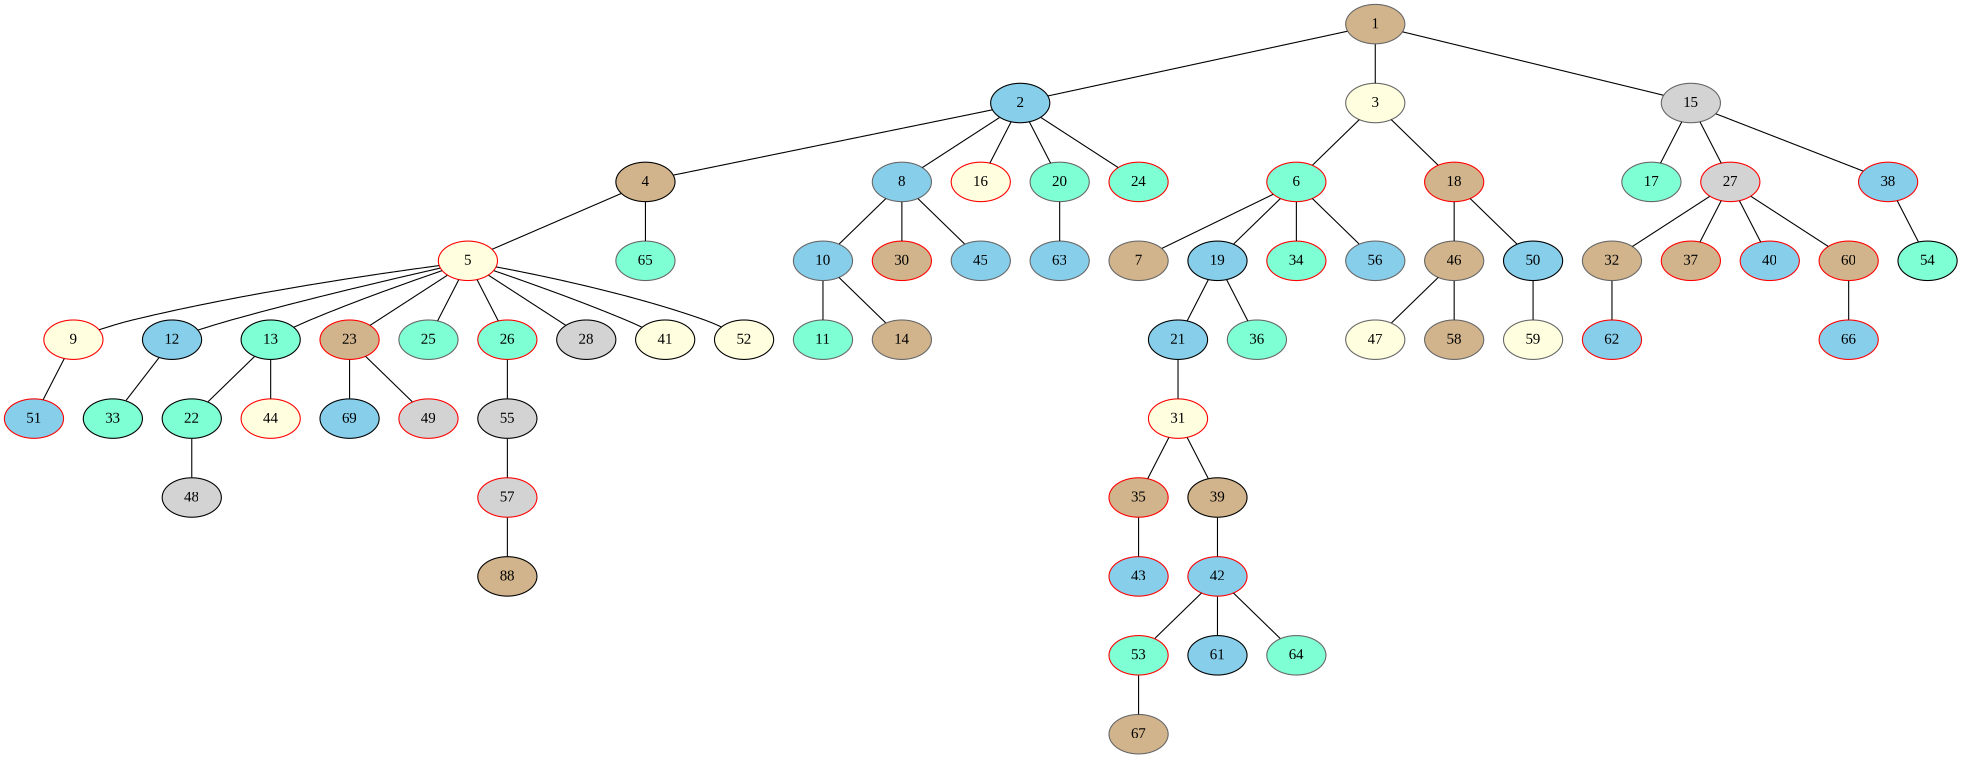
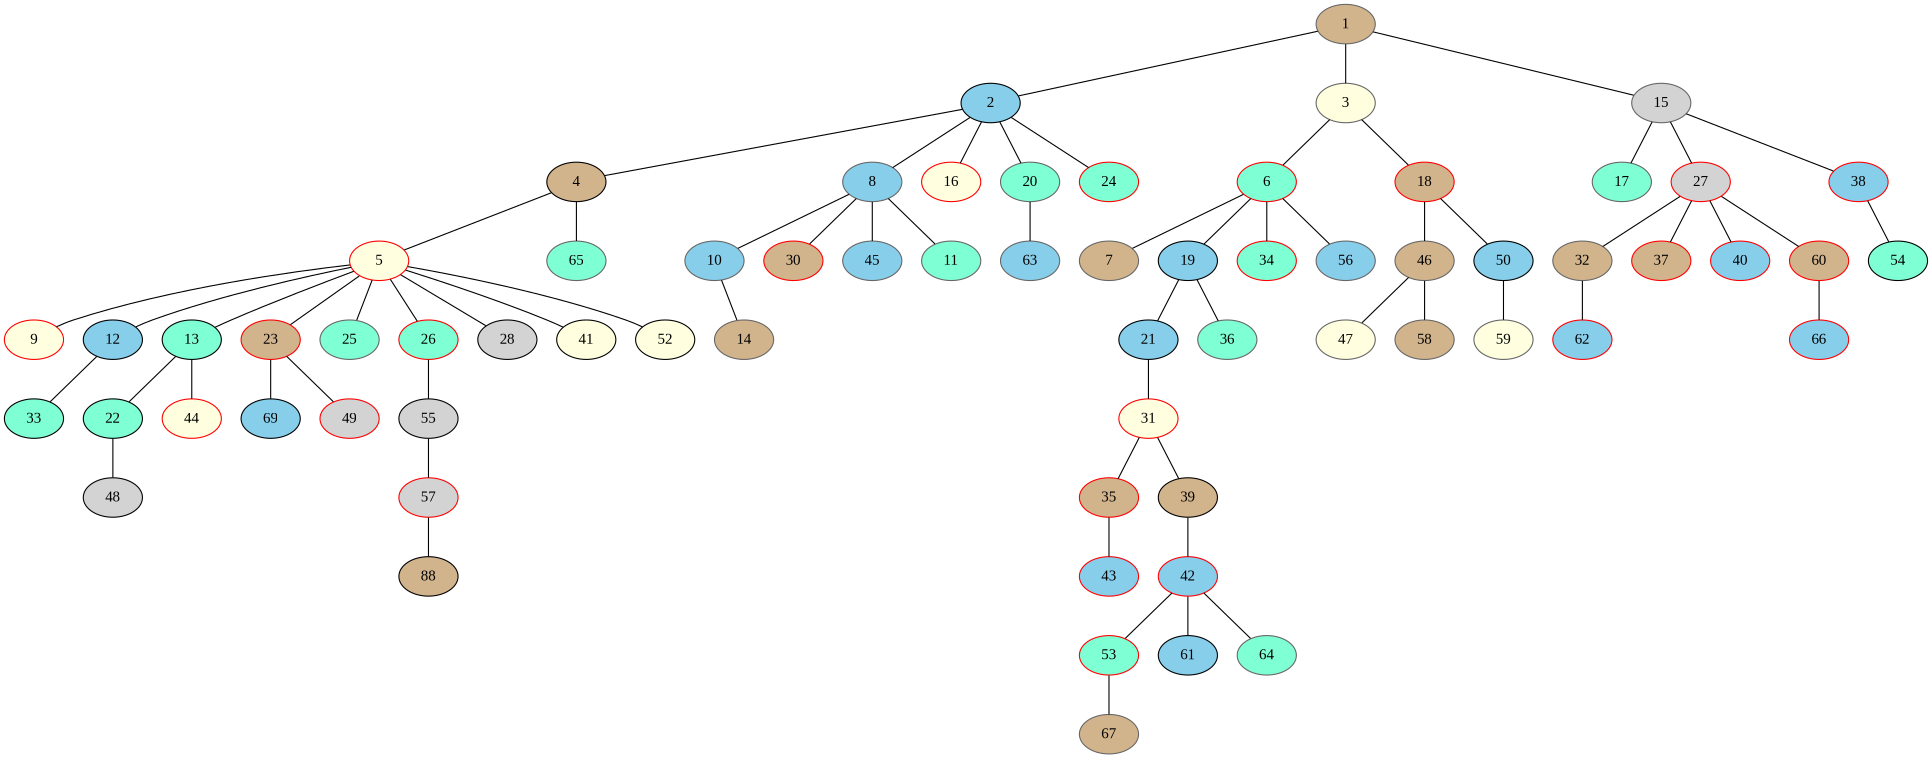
(823, 300) -> (912, 221)
(34, 419) -> none
